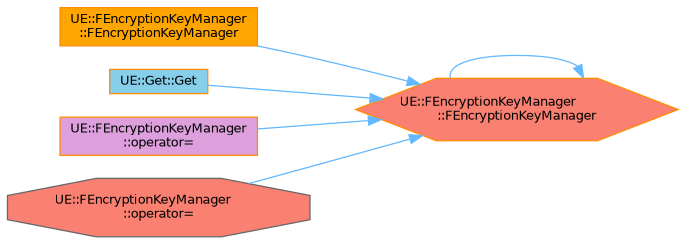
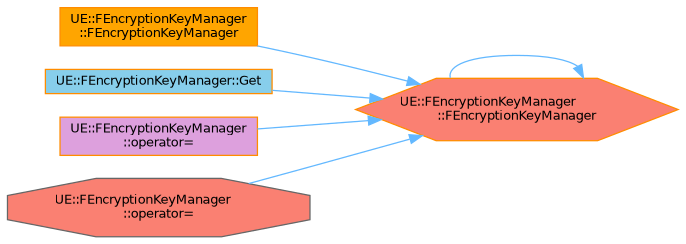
(159, 82) -> (159, 82)
